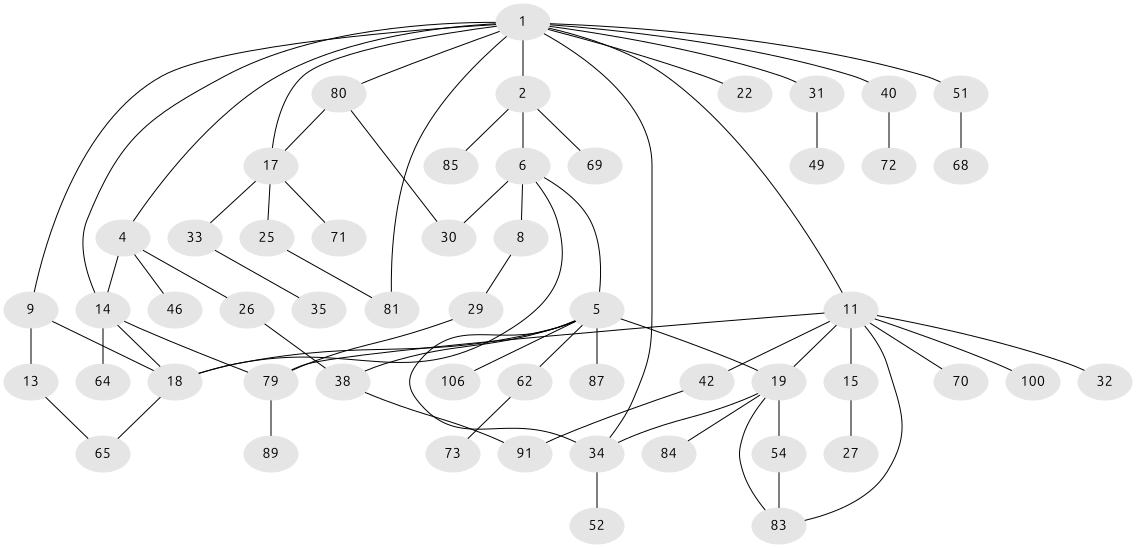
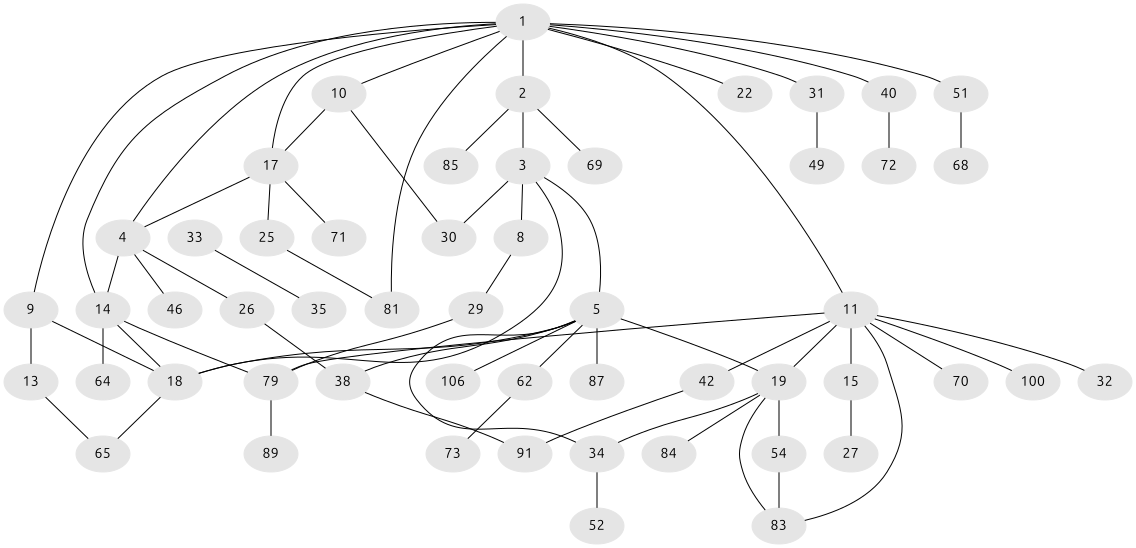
(339, 94) -> (339, 94)
(523, 166) -> (523, 166)
(233, 202) -> (197, 202)
(652, 217) -> none
